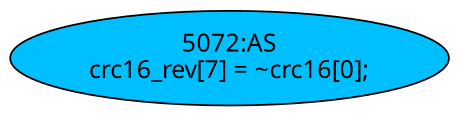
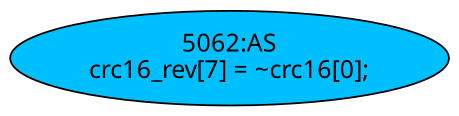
(230, 58) -> (230, 58)
